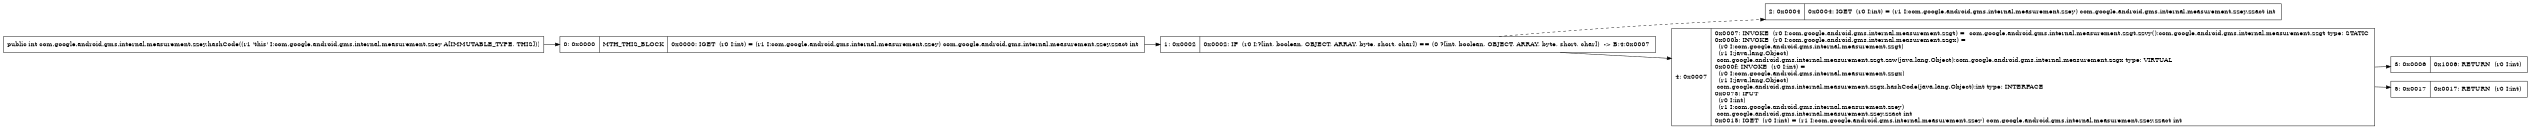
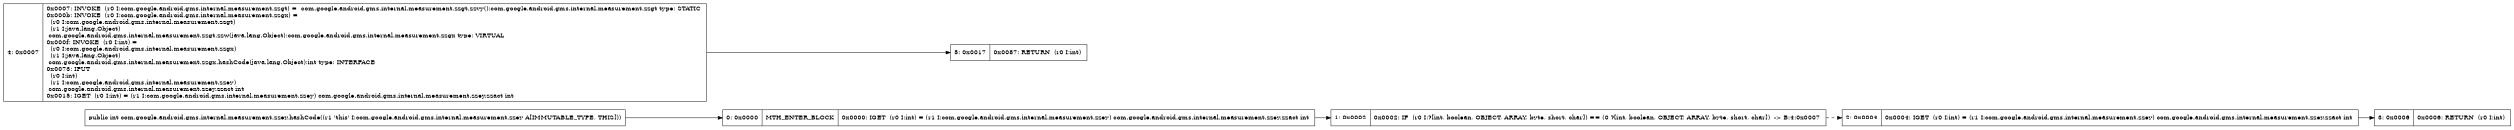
(633, 44) -> (800, 118)
(1614, 55) -> none
(2479, 64) -> (2462, 118)
(2381, 67) -> (2364, 118)
(2479, 89) -> (1038, 52)
